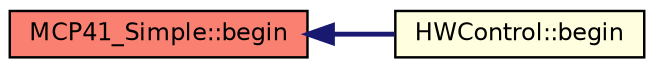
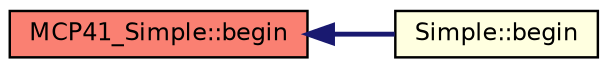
(520, 34) -> (497, 34)
